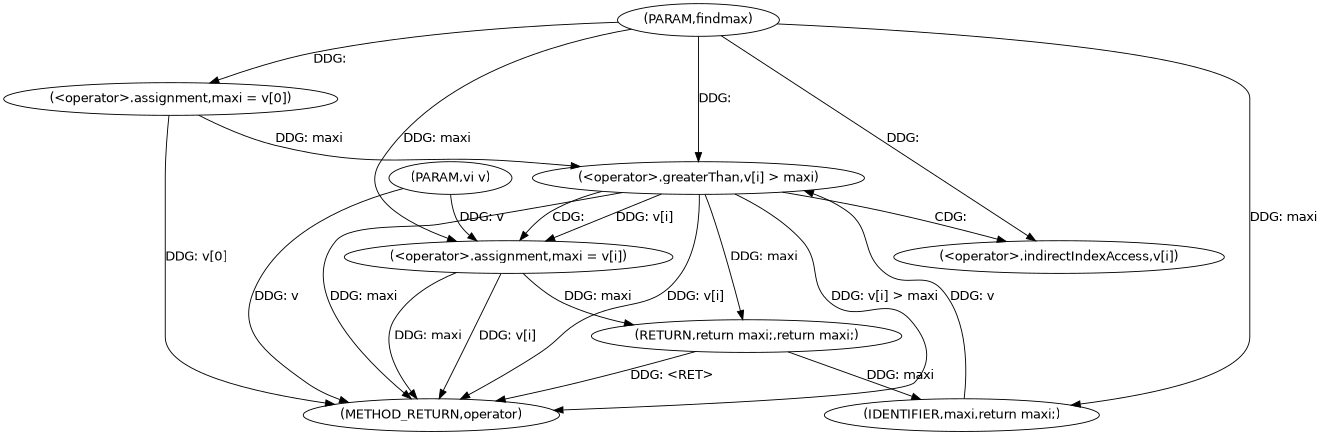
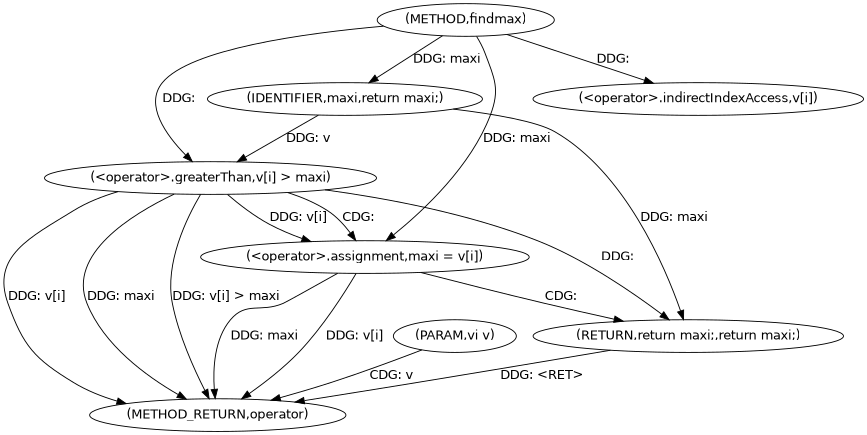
(698, 20) -> (466, 20)
(171, 99) -> none
(891, 213) -> none
(455, 216) -> none
(764, 257) -> (620, 257)
(277, 297) -> (392, 376)
(598, 297) -> (563, 297)
(850, 374) -> (601, 169)
